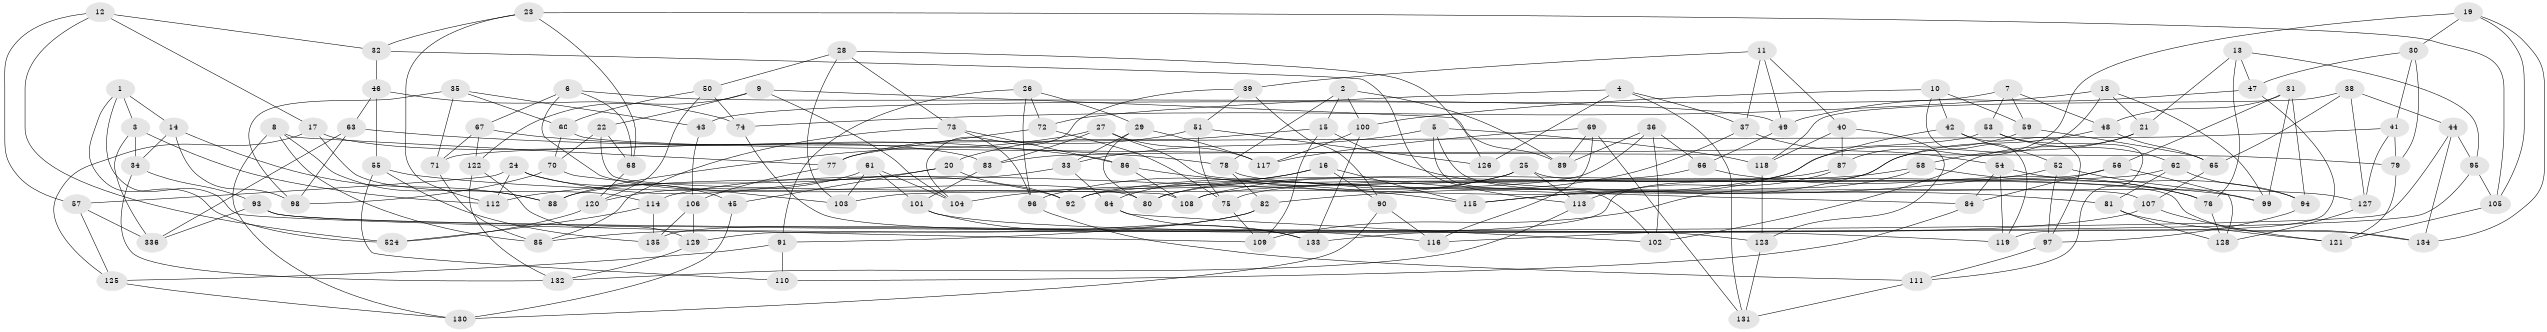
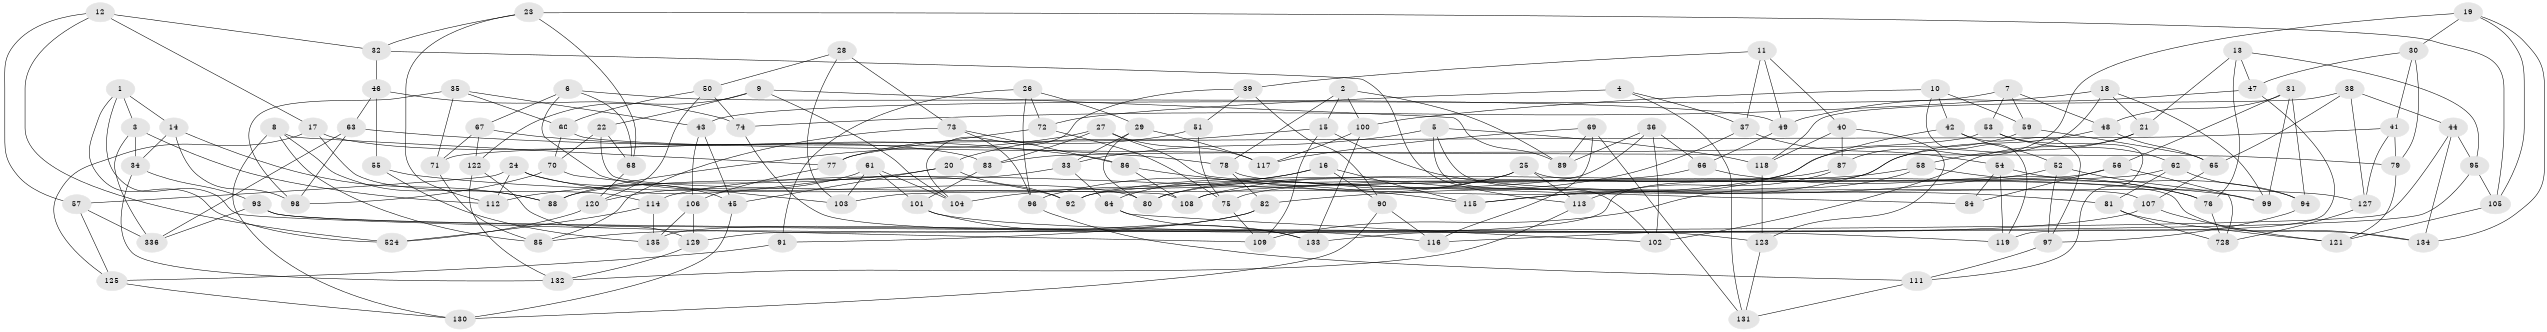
(1485, 166) -> none
none -> (719, 172)
(2223, 243) -> (2223, 243)
(782, 281) -> none
